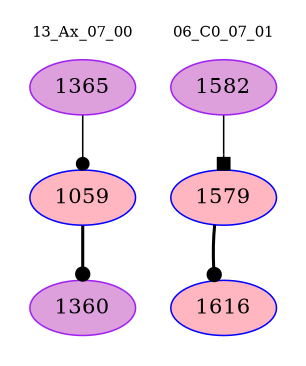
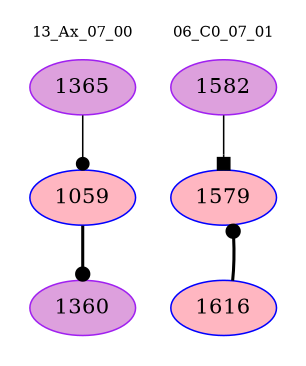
(213, 247) -> (234, 259)
